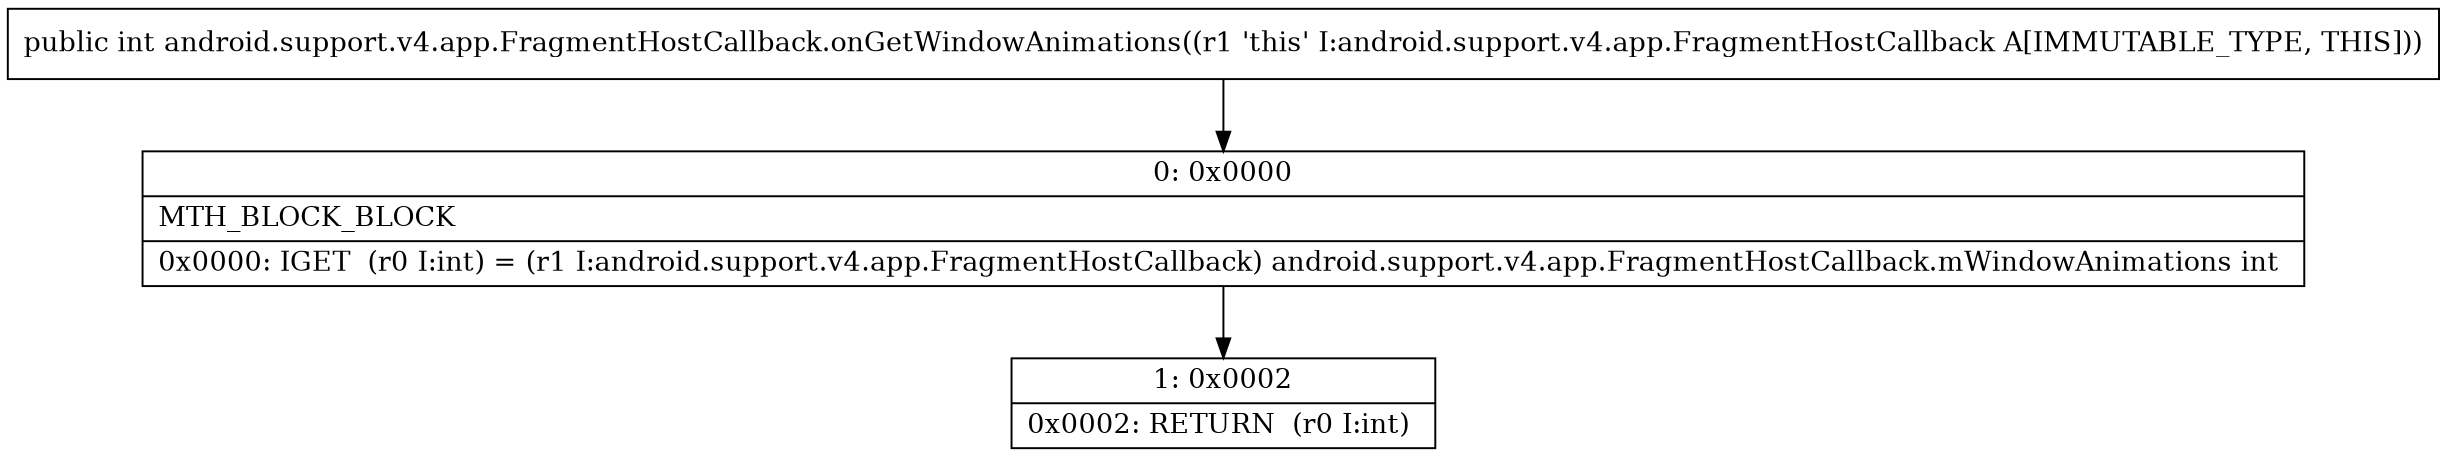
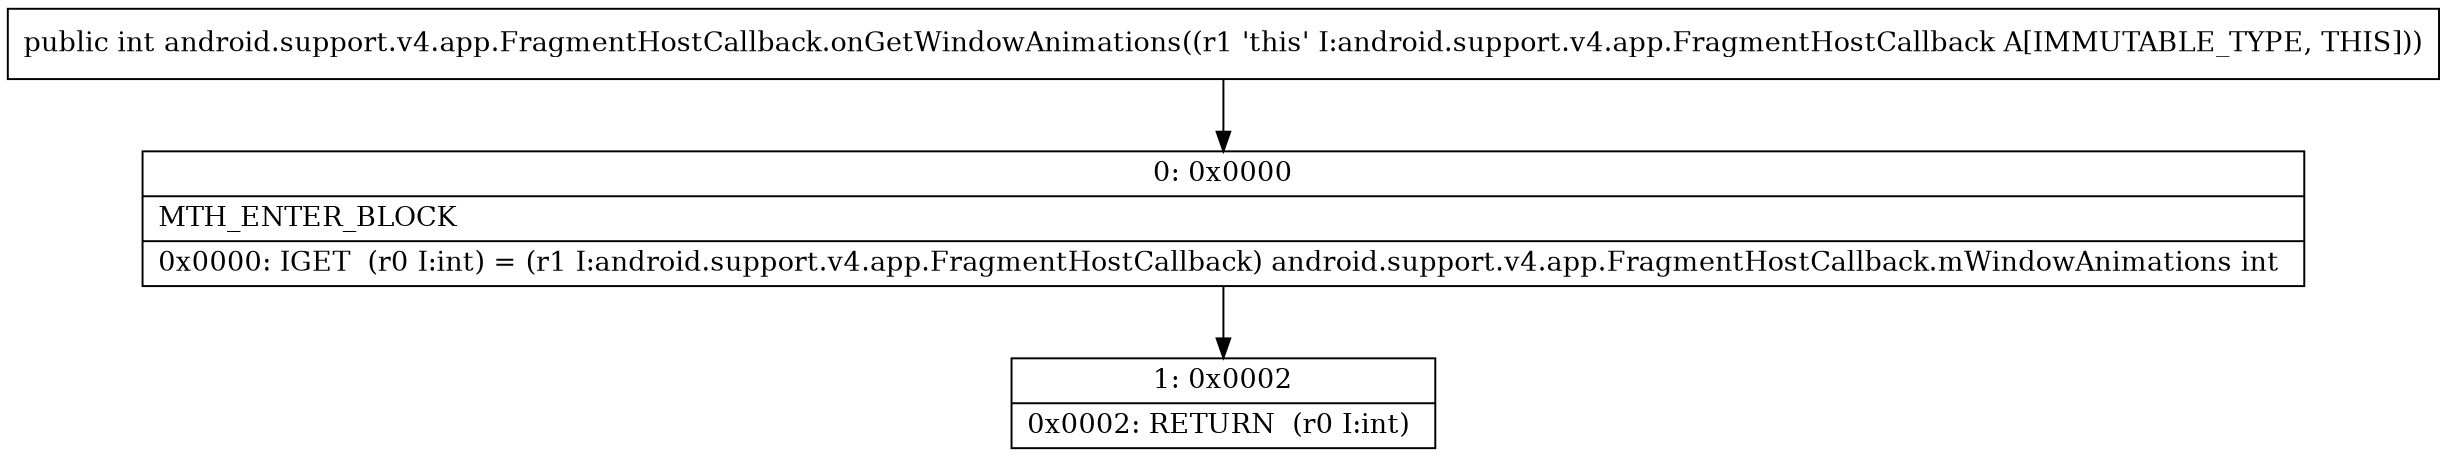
(308, 218) -> (309, 218)
